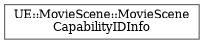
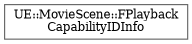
(102, 22) -> (96, 22)
